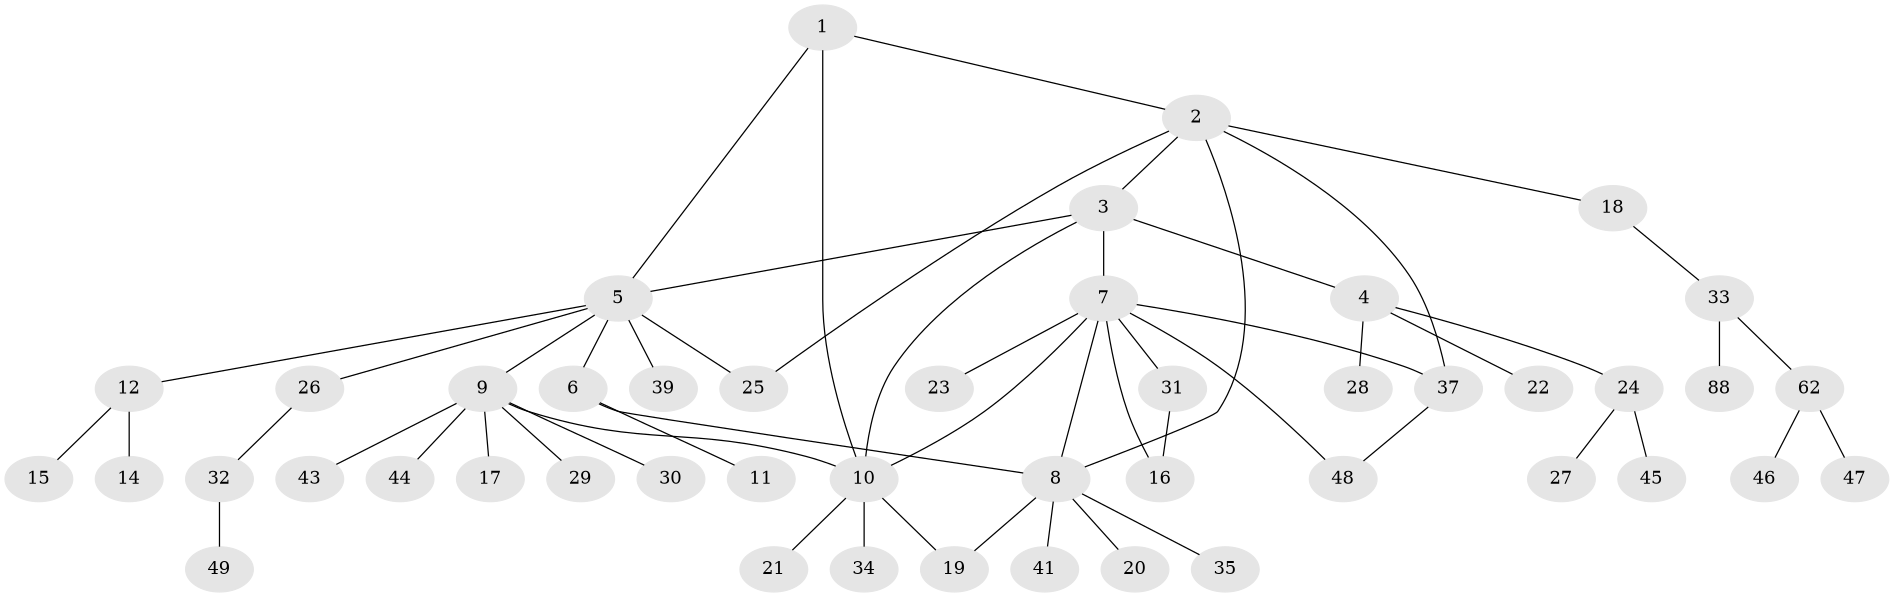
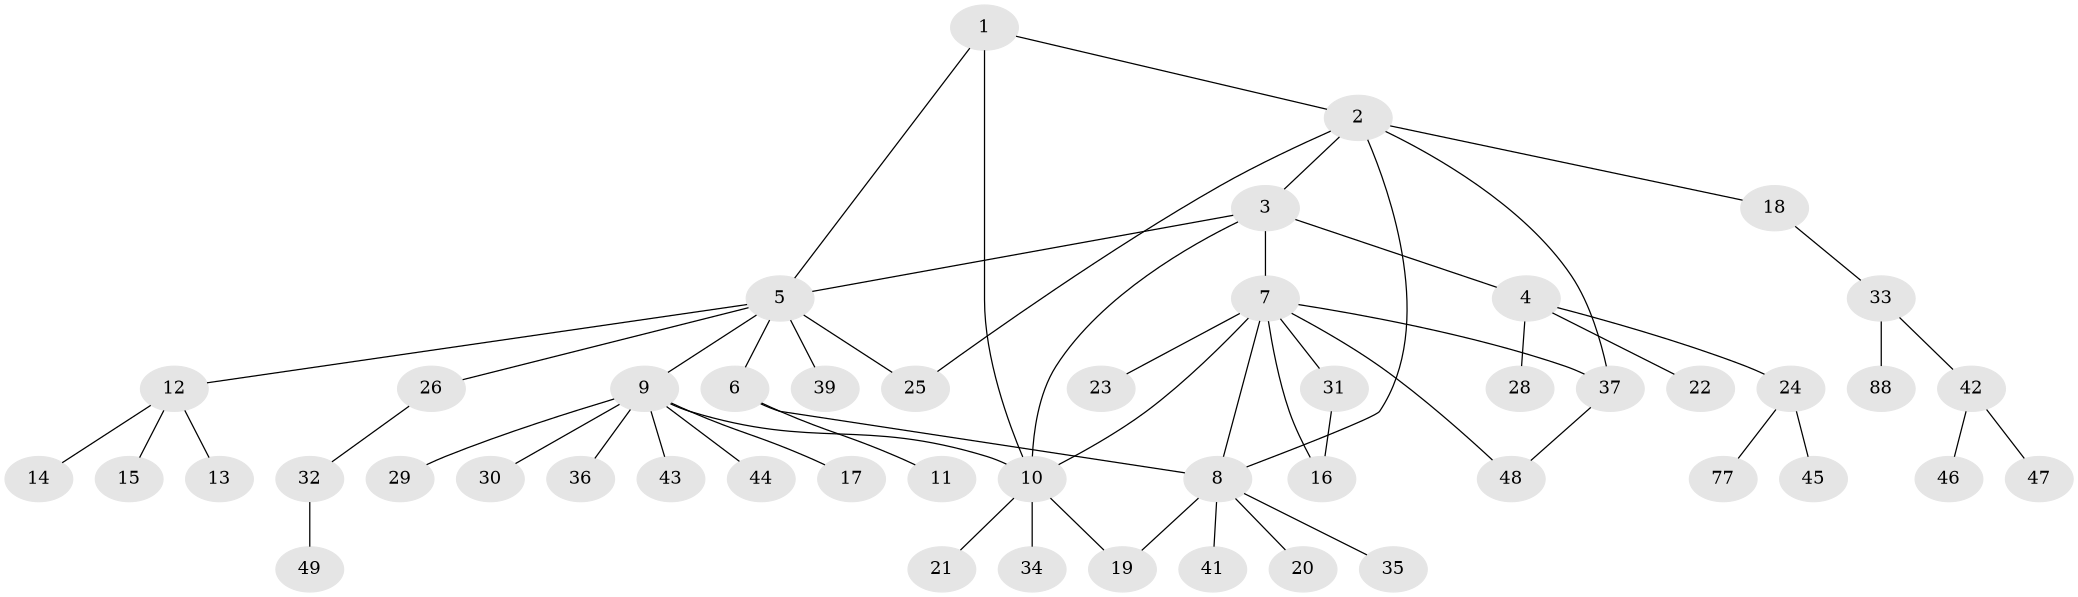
(1810, 389) -> (1972, 389)
none -> (219, 479)
none -> (581, 479)
(1561, 479) -> (1723, 479)
